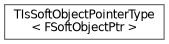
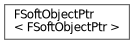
(84, 22) -> (67, 22)
